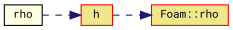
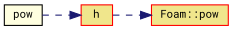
(23, 15) -> (23, 15)
(190, 15) -> (190, 15)
